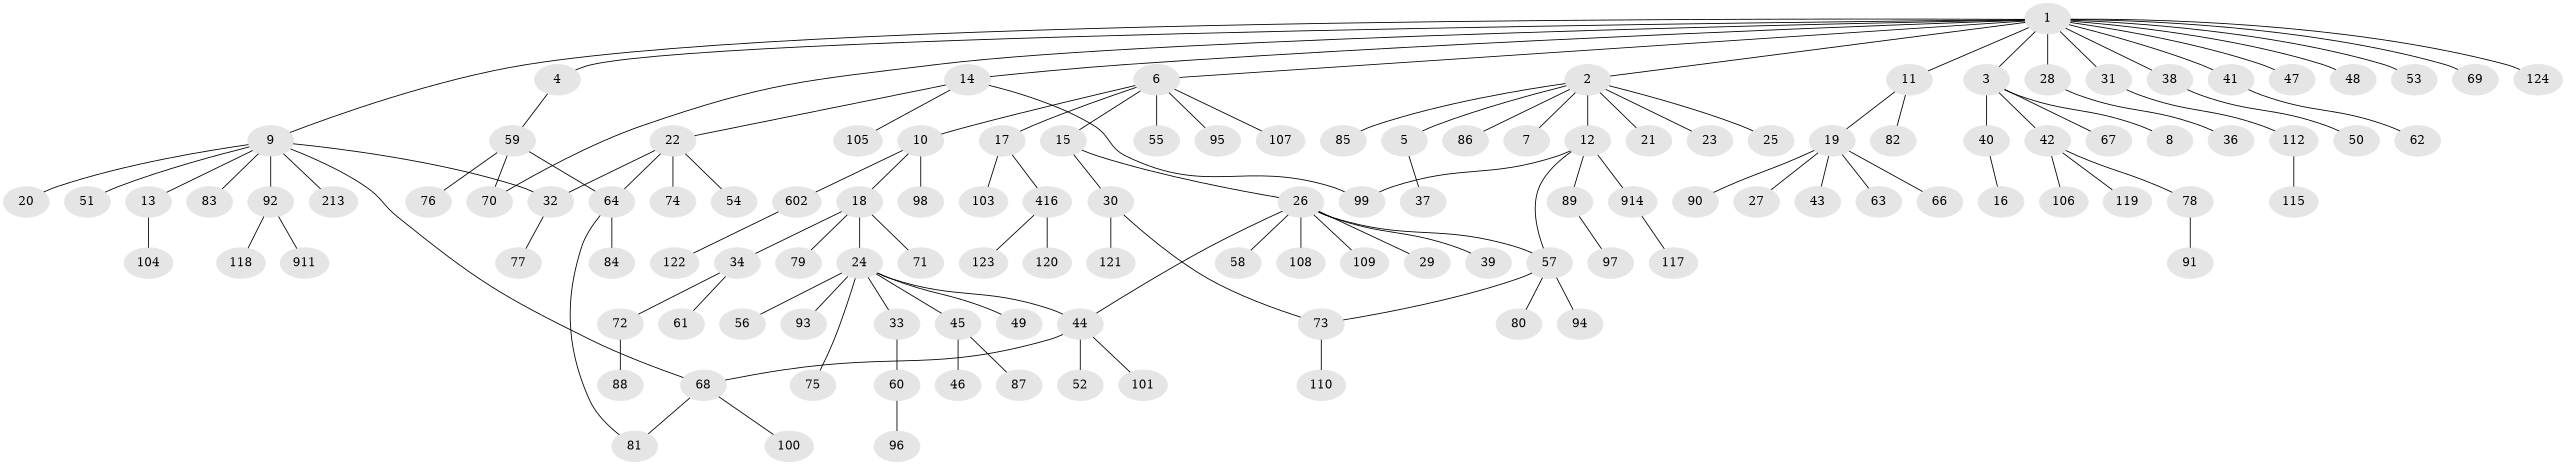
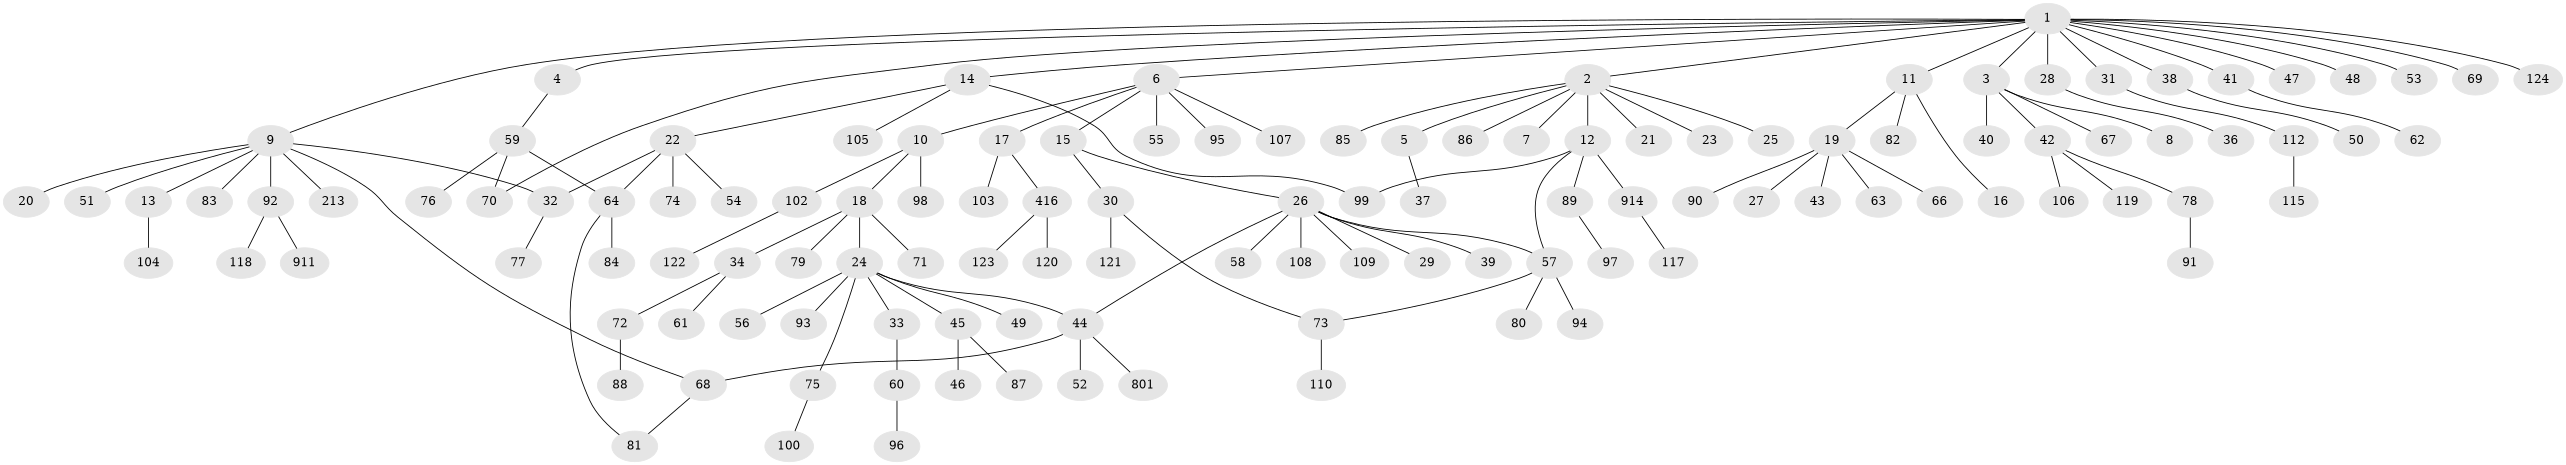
(1994, 171) -> (1948, 145)
(797, 202) -> (797, 202)
(1143, 385) -> (1143, 385)
(746, 416) -> (801, 416)
